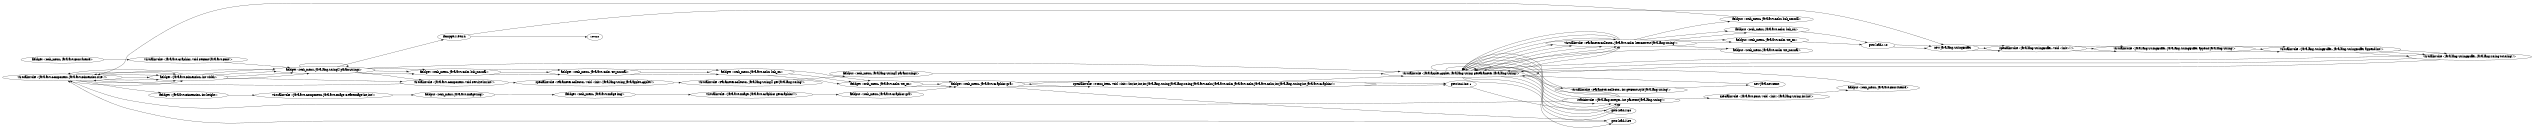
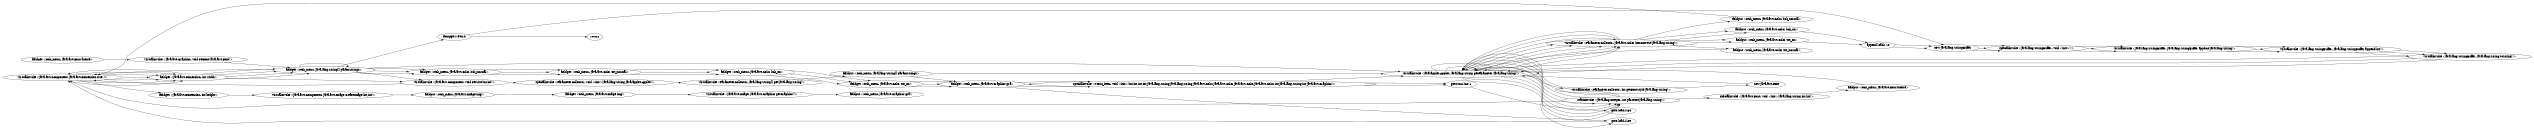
(1878, 45) -> (1878, 45)
(1767, 84) -> (1767, 84)
(931, 90) -> (932, 79)
